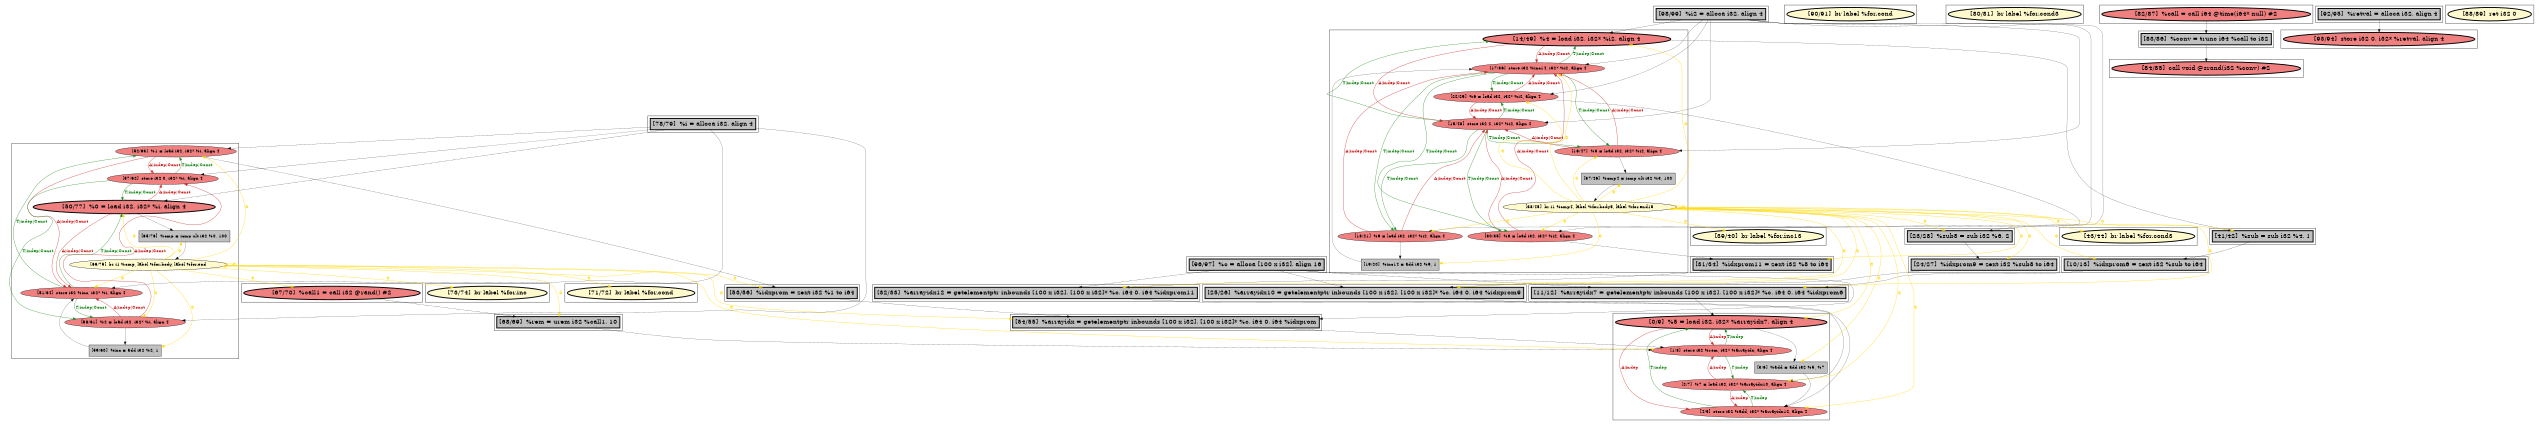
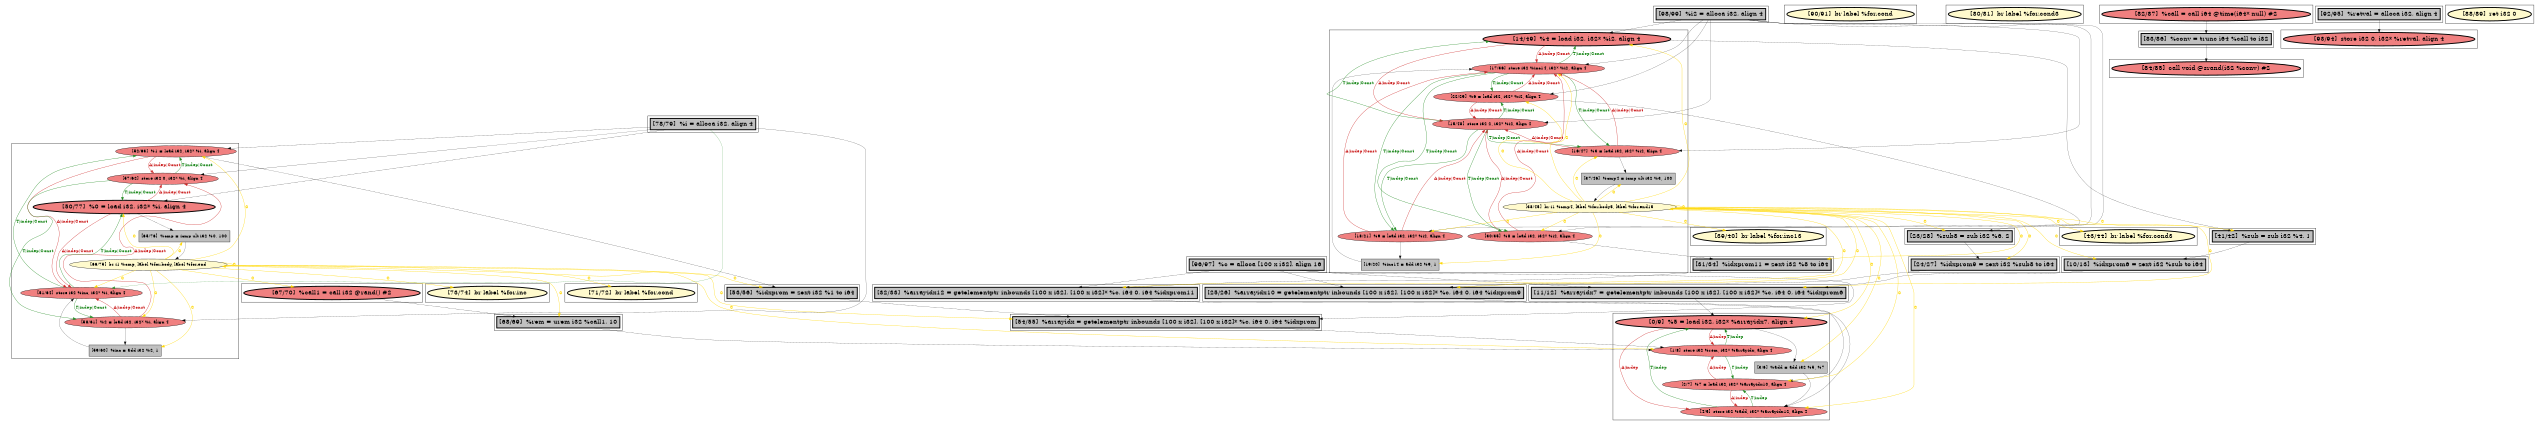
(567, 282) -> (567, 282)
